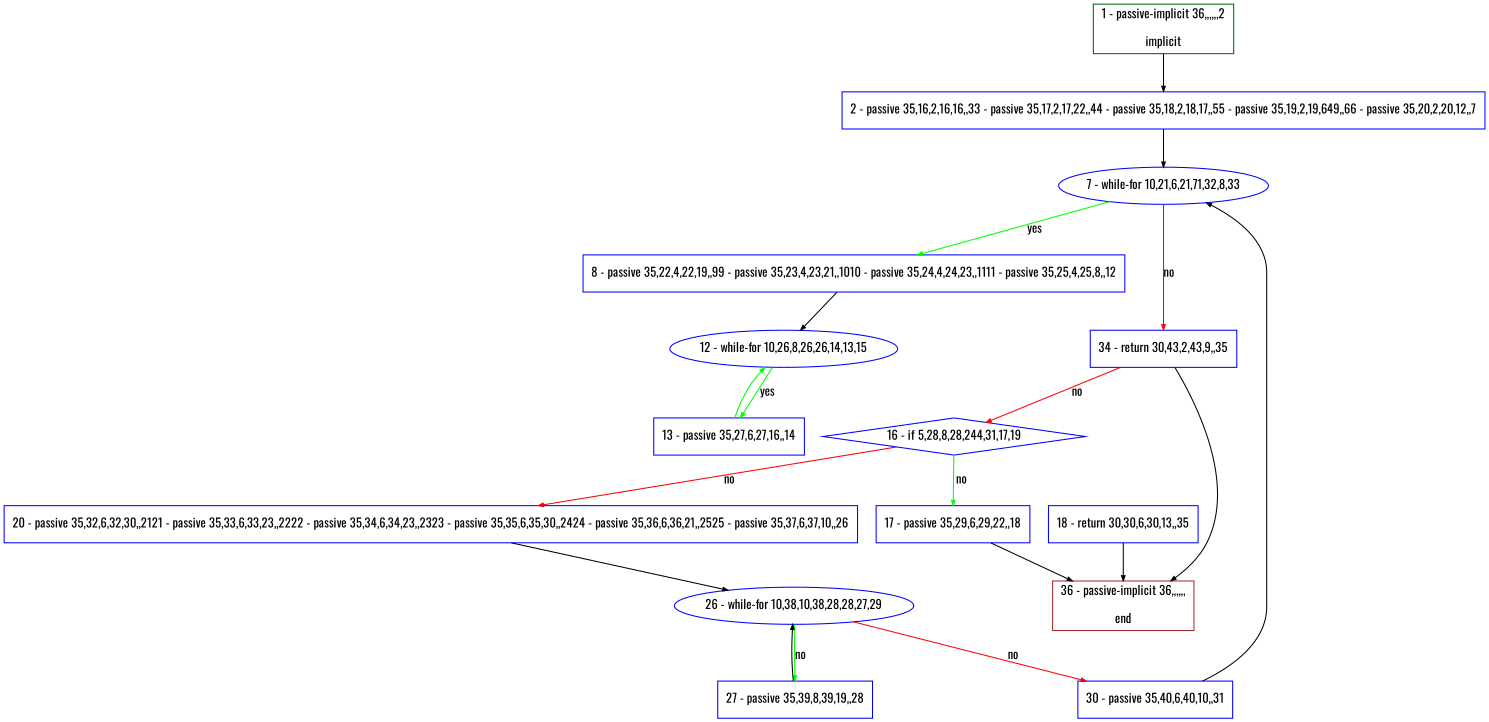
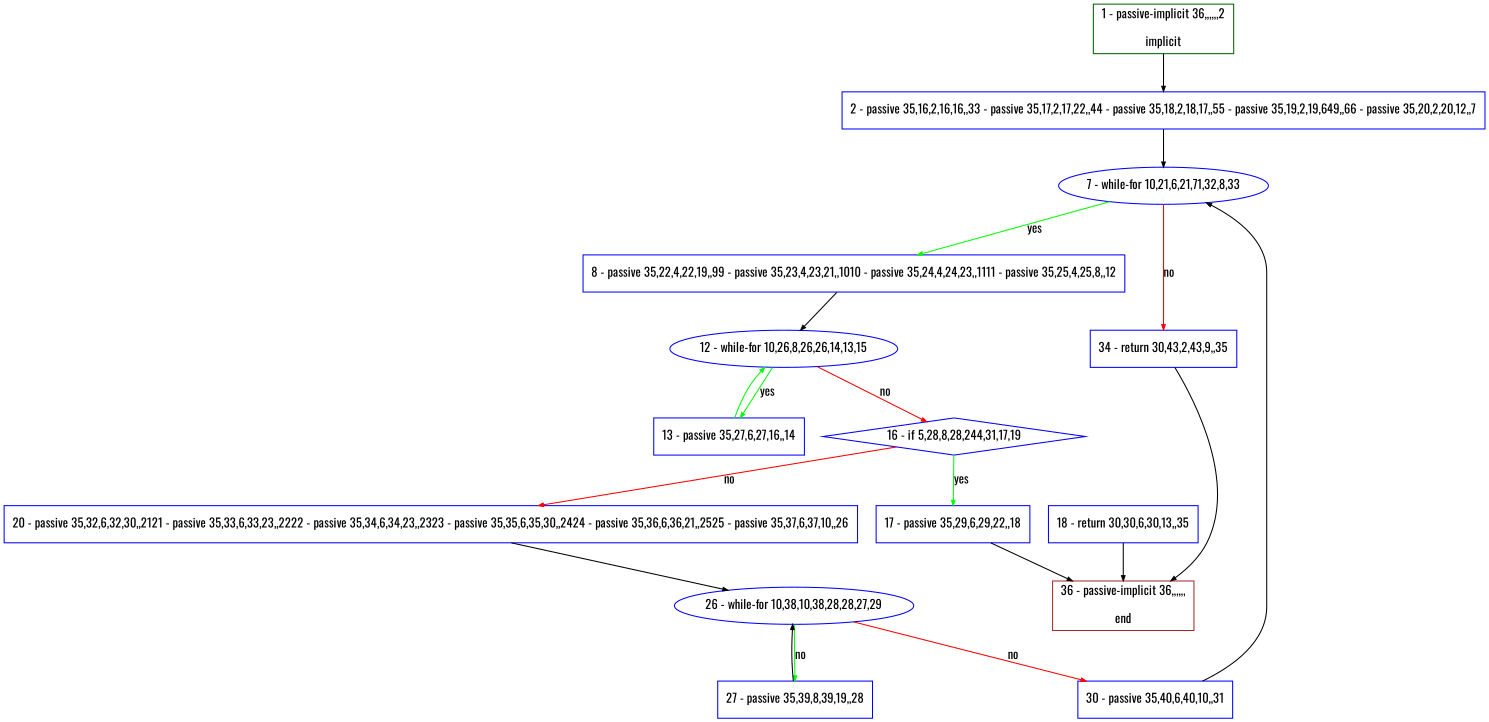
(1056, 394) -> (870, 393)
(962, 480) -> (962, 480)
